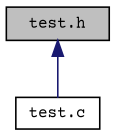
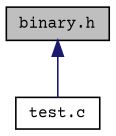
(58, 24) -> (58, 24)
